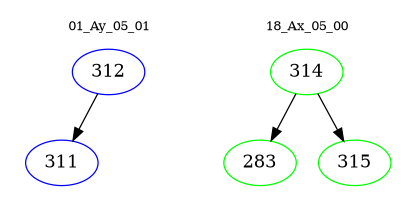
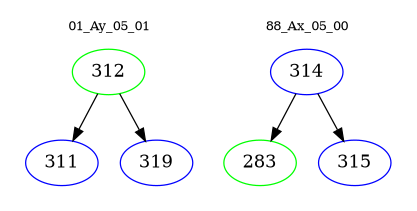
(307, 27) -> (307, 27)
(109, 72) -> (109, 72)
(307, 72) -> (307, 72)
none -> (157, 163)
(355, 163) -> (355, 163)
